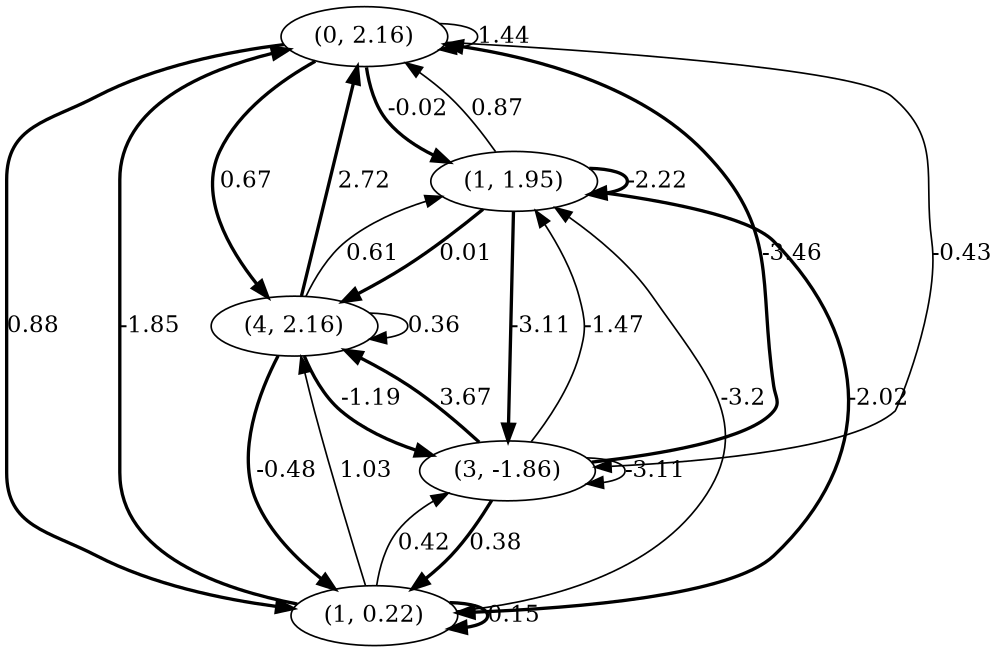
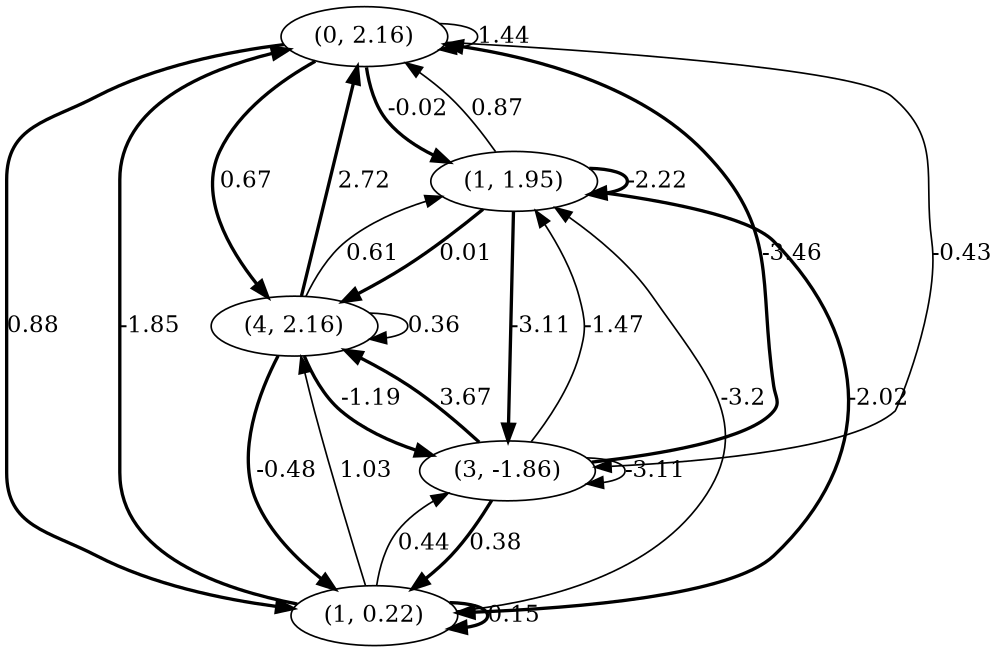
(424, 543) -> (424, 543)
